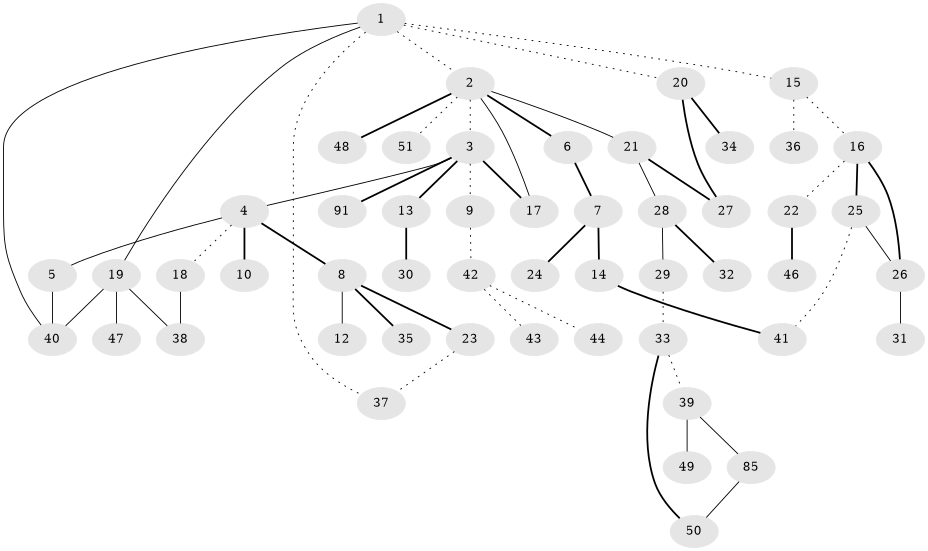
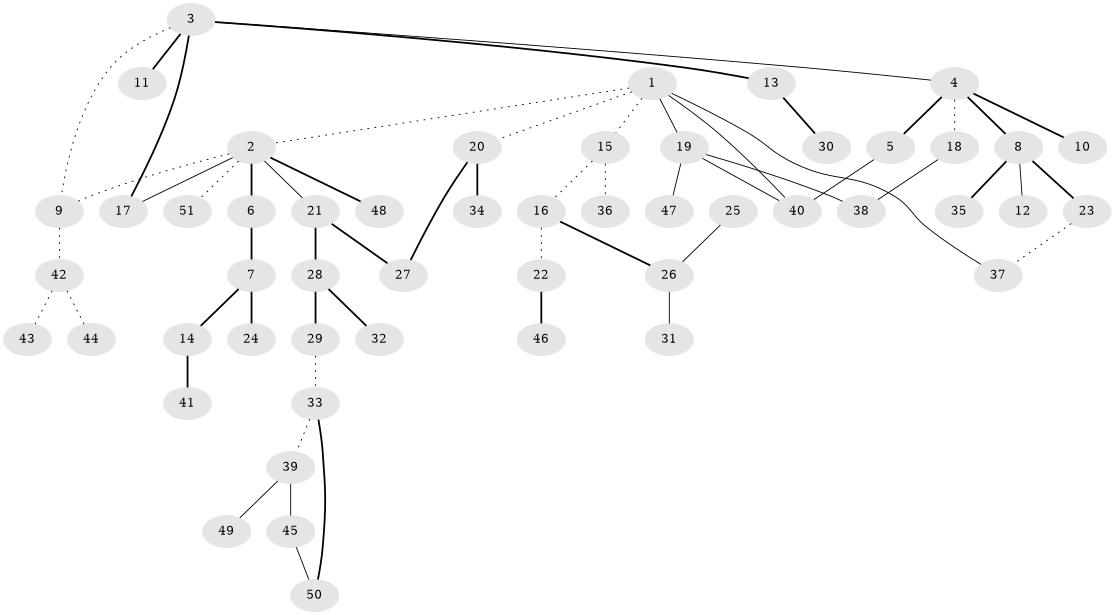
(470, 116) -> (153, 175)
(647, 179) -> (316, 244)
(857, 180) -> none
(342, 212) -> (142, 84)
(293, 216) -> (830, 175)
(146, 239) -> (923, 115)
(663, 244) -> (316, 308)
(830, 281) -> none
(751, 468) -> (291, 532)
